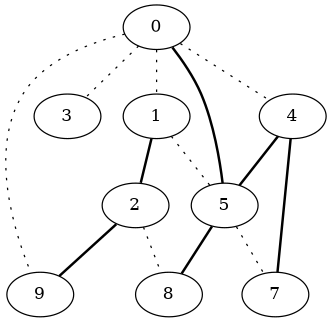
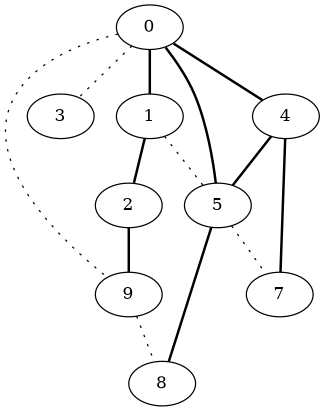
(157, 72) -> (150, 72)
(225, 72) -> (218, 72)
(152, 250) -> (145, 339)
